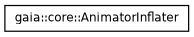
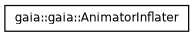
(97, 18) -> (97, 18)
